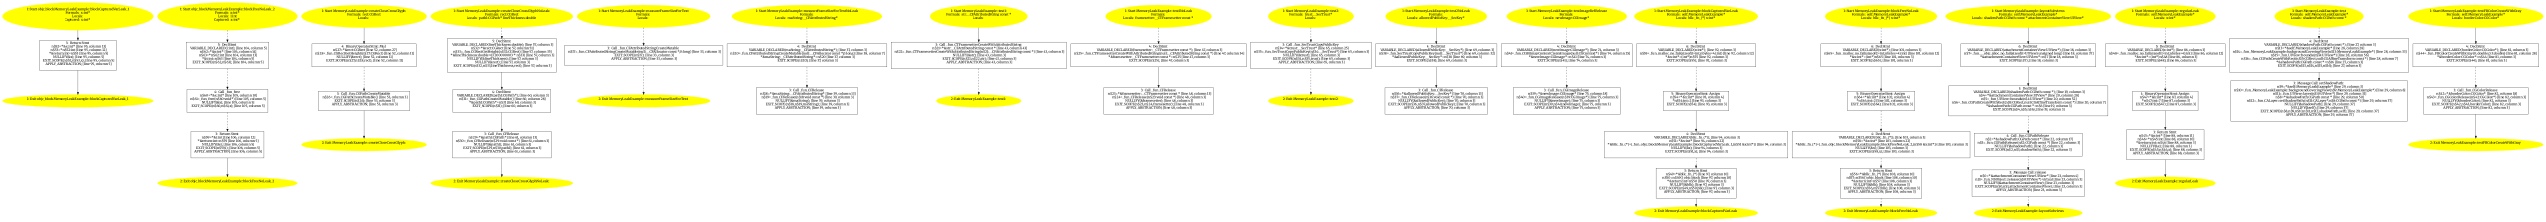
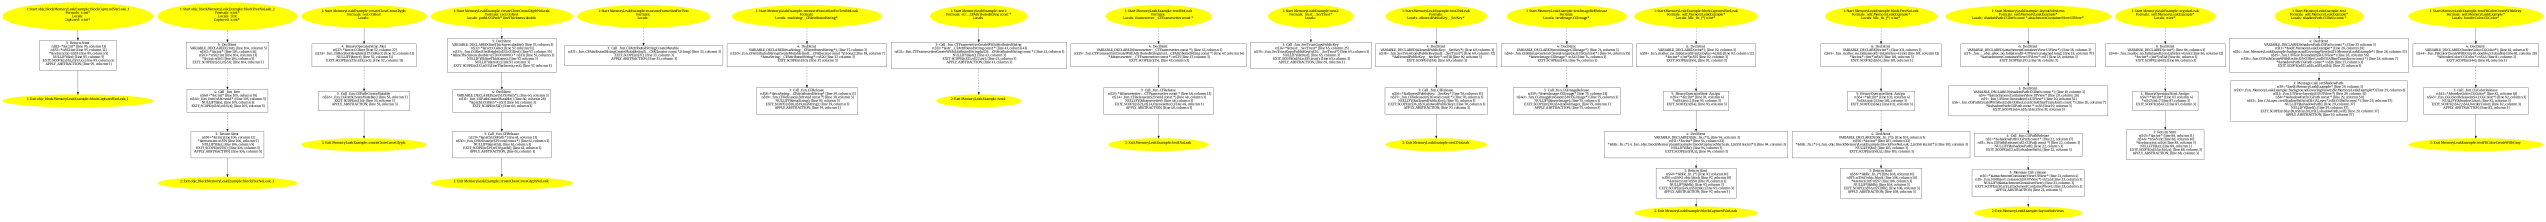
(644, 101) -> none
(1311, 101) -> none
none -> (1159, 145)
none -> (1436, 145)
(2165, 183) -> none
(1881, 213) -> none
